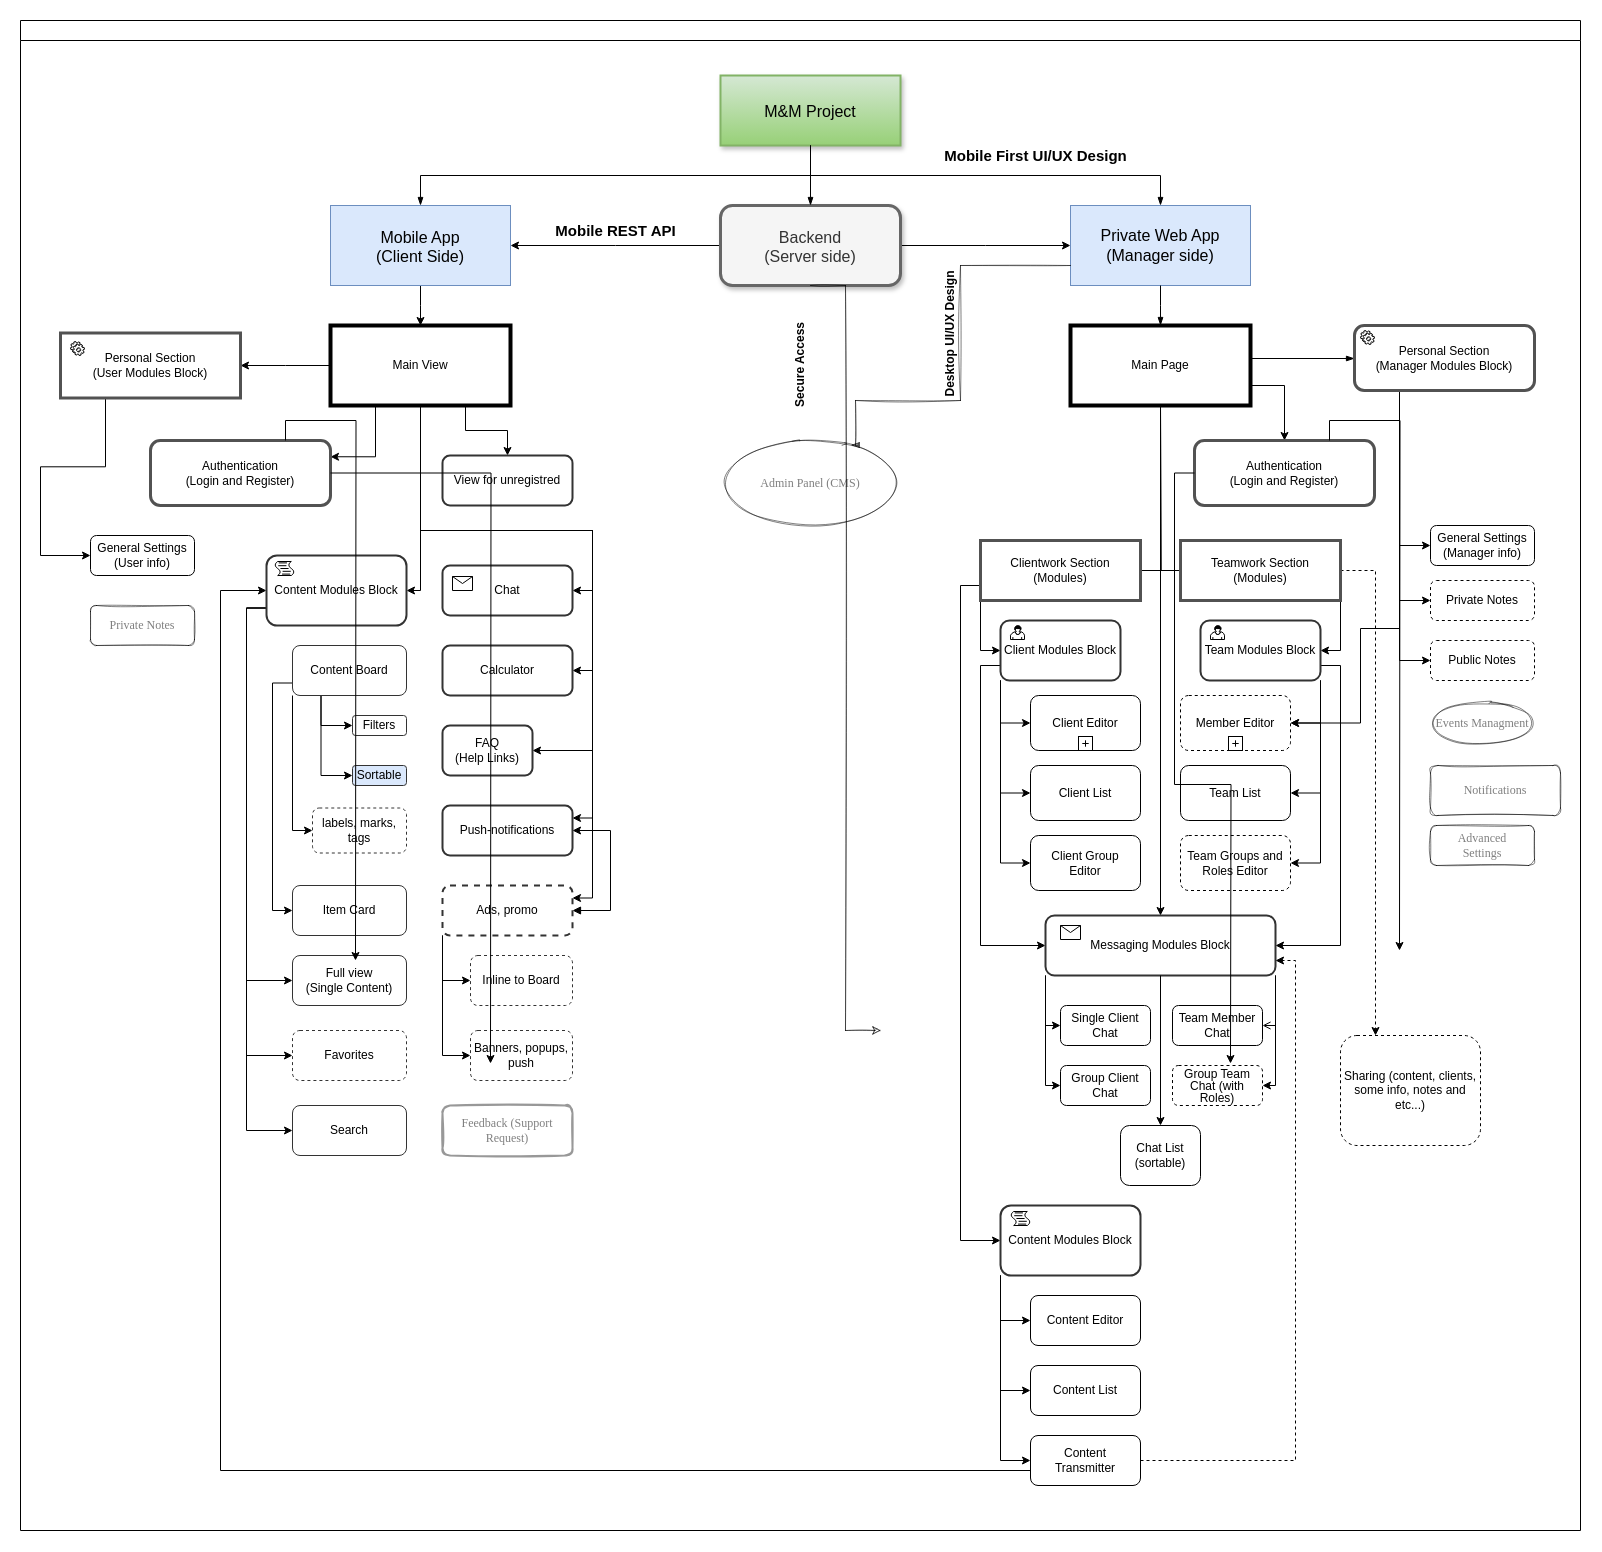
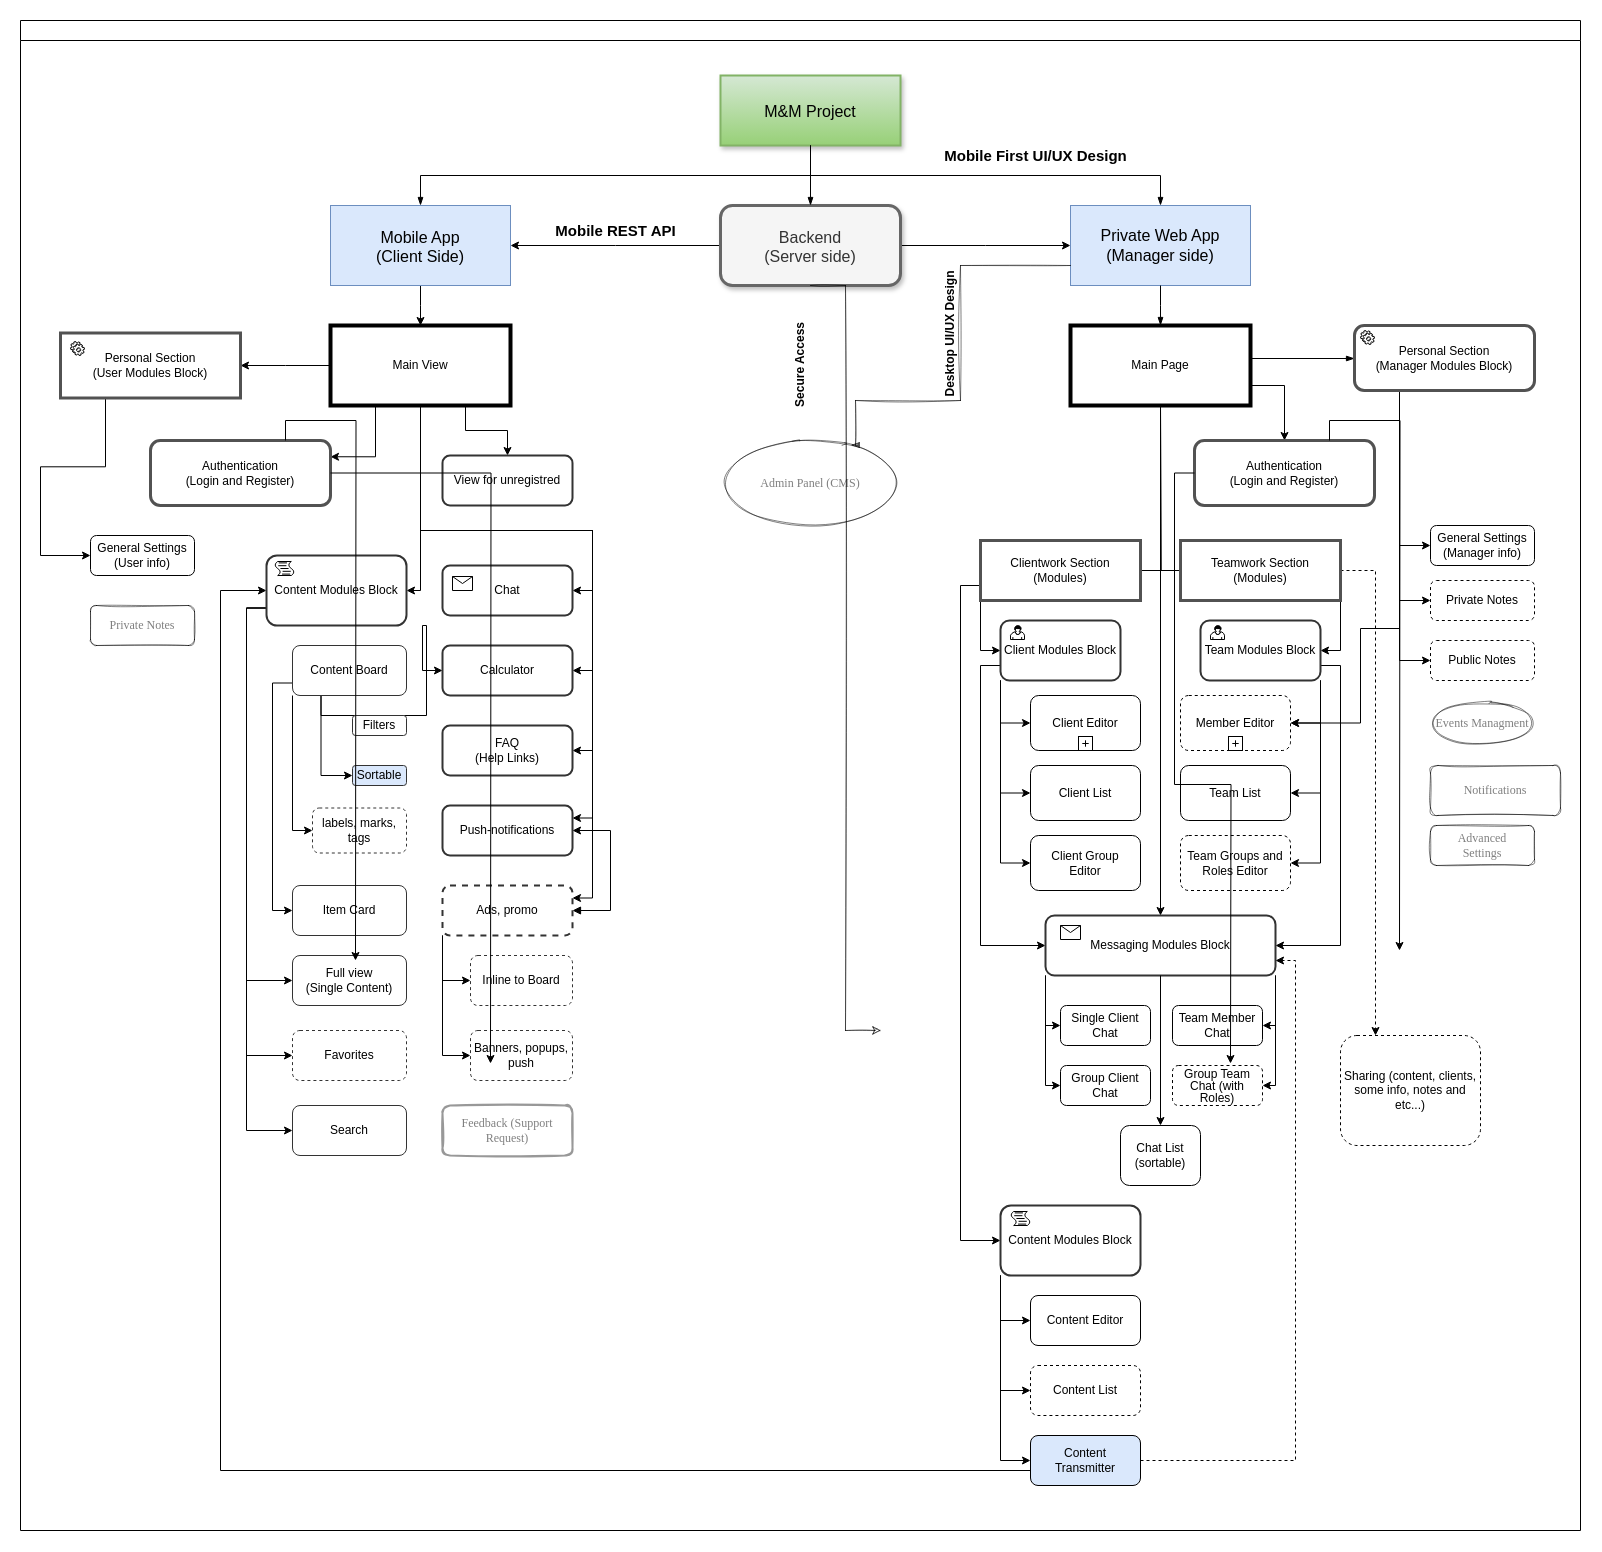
(334, 726) -> (427, 652)
(488, 751) -> (508, 751)
(1269, 1026) -> (1271, 1026)
(1086, 1391) -> (1086, 1391)
(1086, 1461) -> (1086, 1461)
